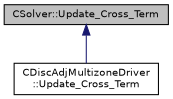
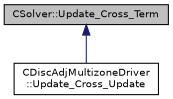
(86, 79) -> (86, 79)
